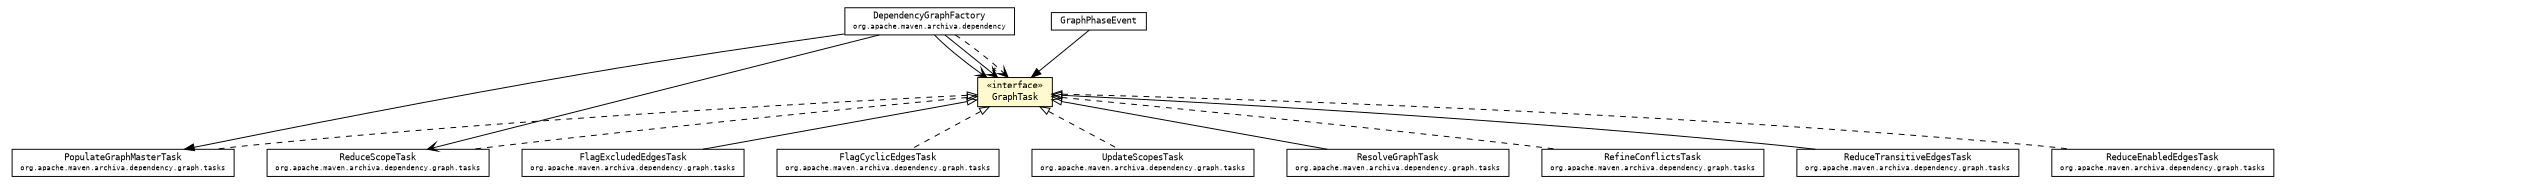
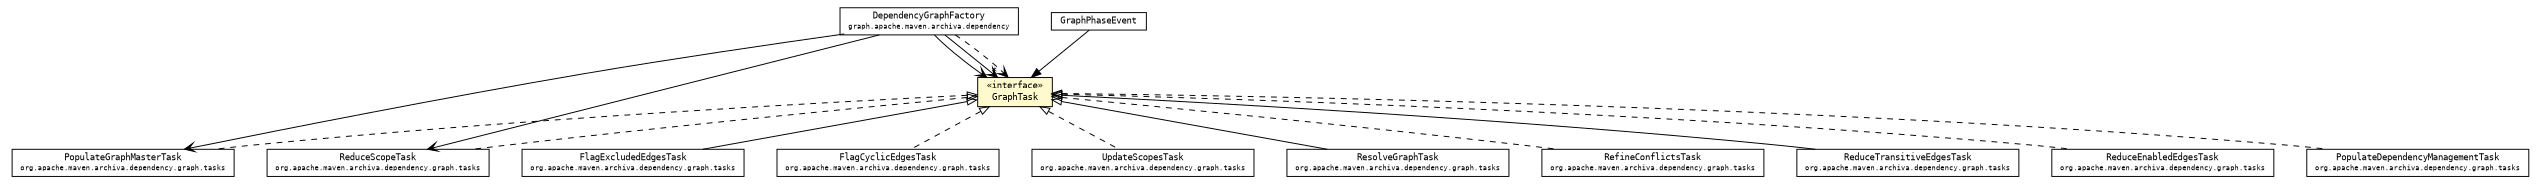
(930, 27) -> (929, 27)
(518, 85) -> (518, 85)
none -> (2417, 163)
